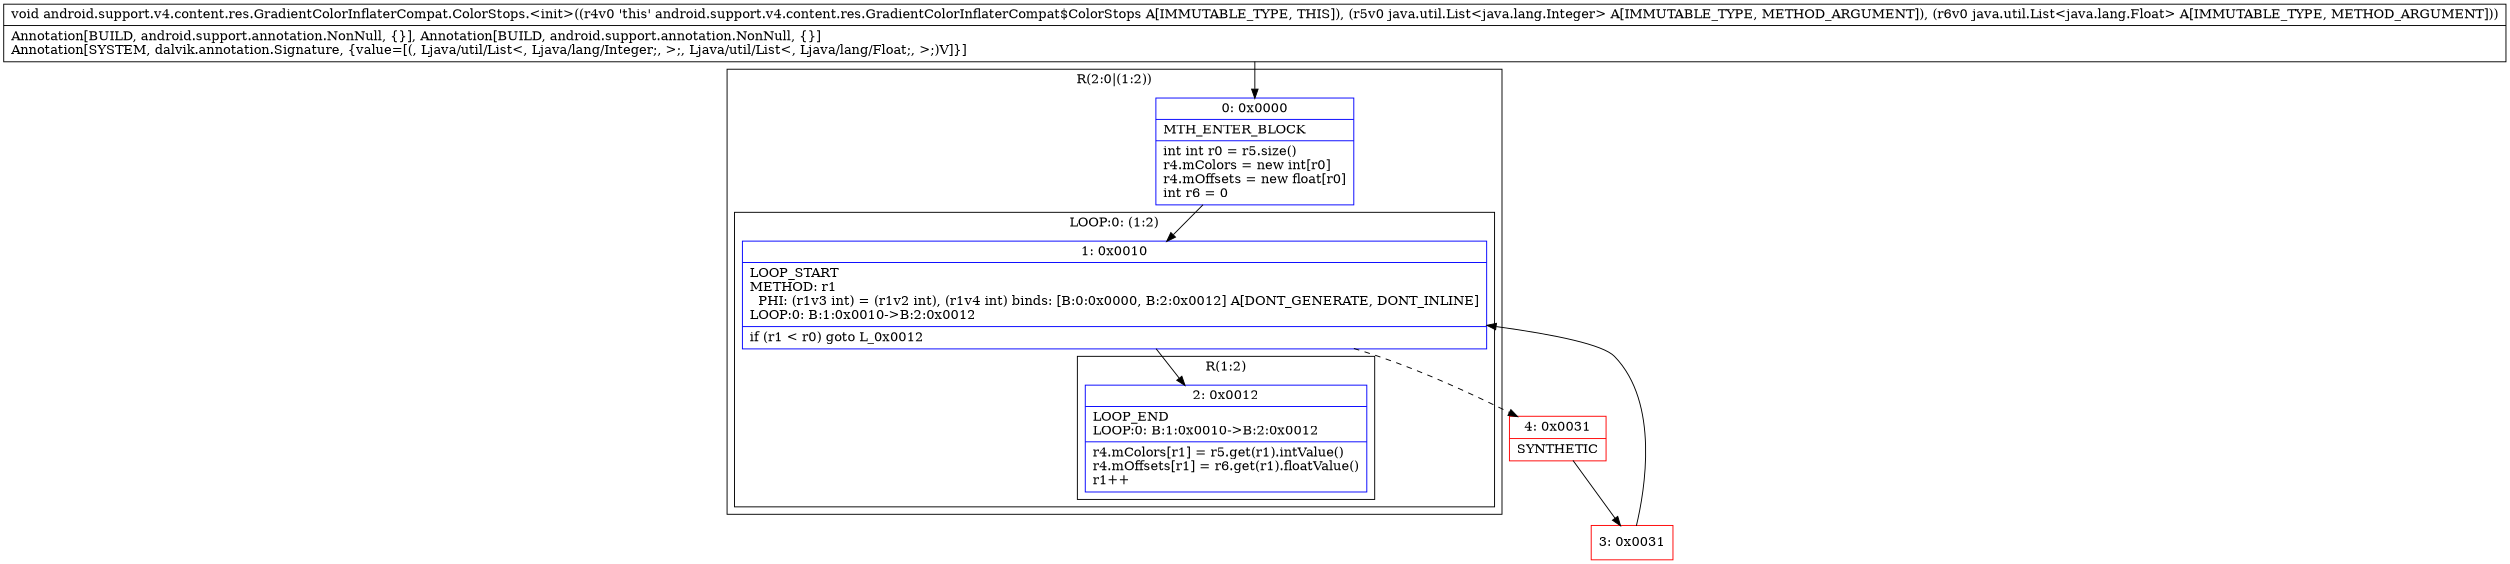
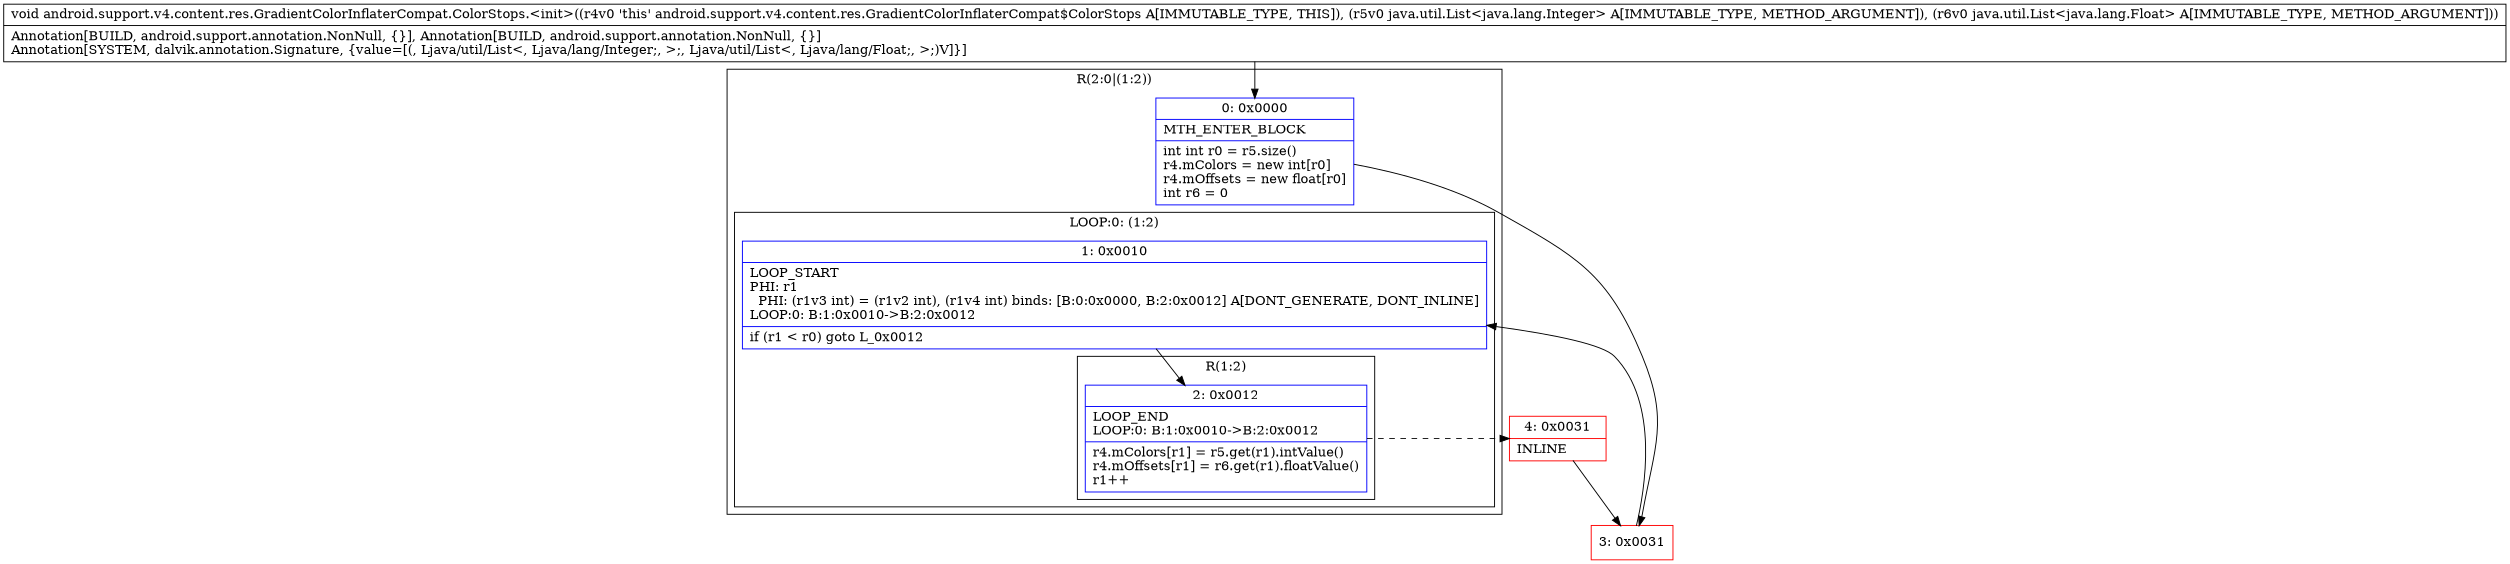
(1188, 220) -> (1590, 273)
(795, 287) -> (776, 287)
(1433, 377) -> (1434, 439)
(1558, 449) -> (1542, 449)
